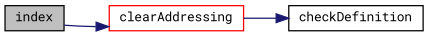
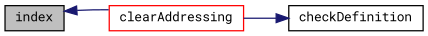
(80, 26) -> (93, 10)
